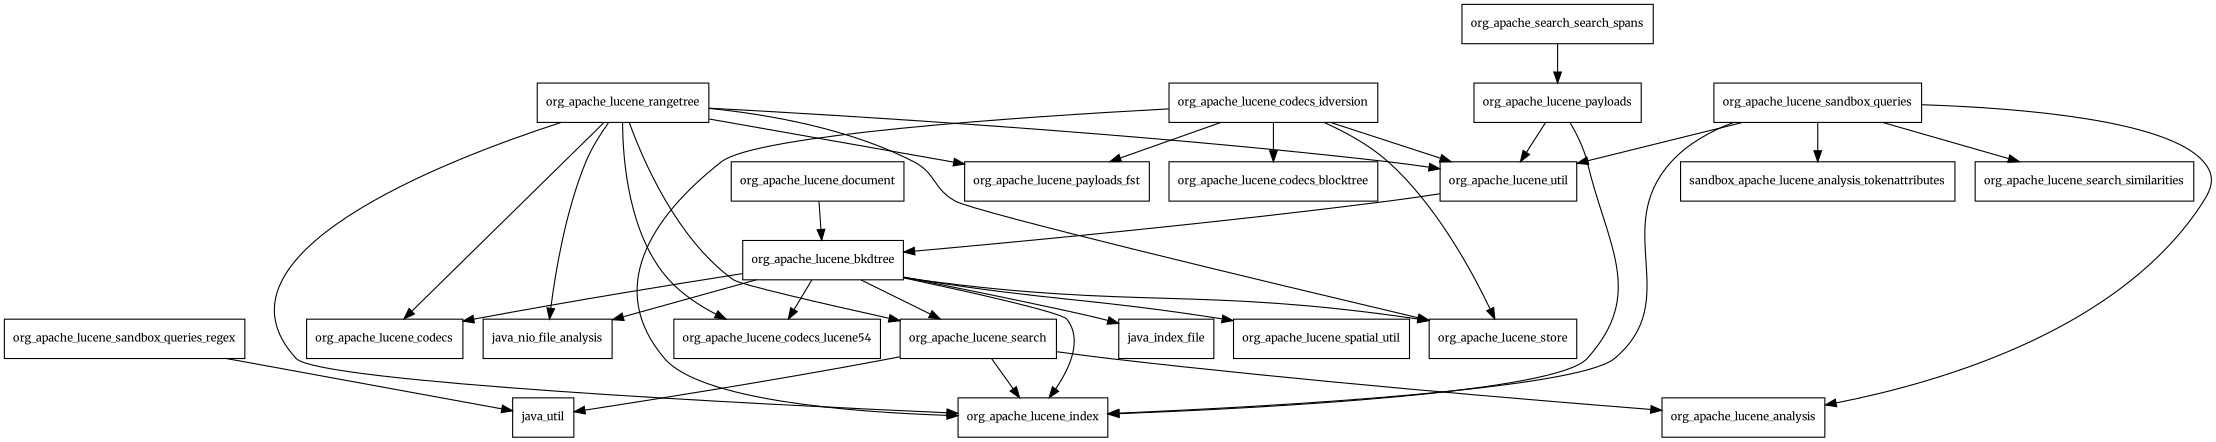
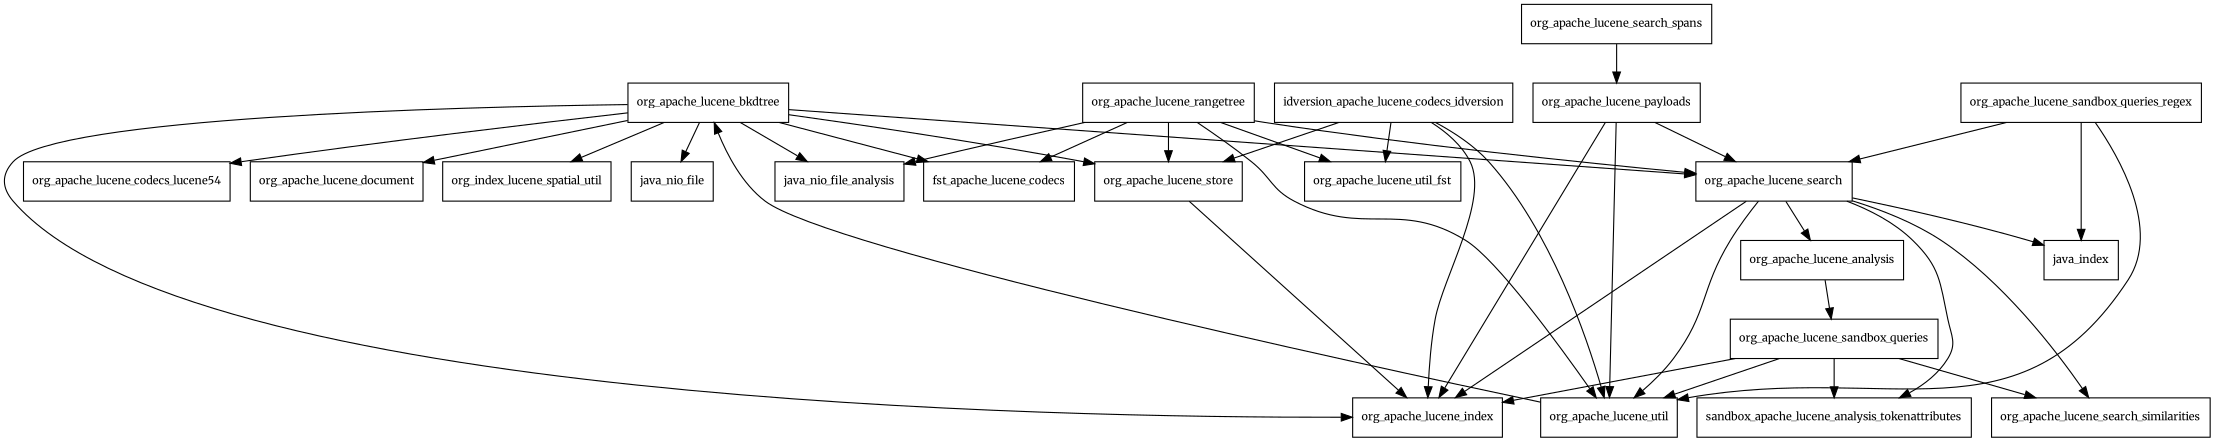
(1558, 24) -> (1617, 24)
(1273, 103) -> (1394, 103)
none -> (1690, 140)
none -> (1933, 141)
(1057, 181) -> (1383, 181)
(1273, 181) -> none
(820, 215) -> (531, 140)
(642, 233) -> none
(2175, 238) -> (1827, 294)
none -> (1984, 274)
none -> (1940, 284)
none -> (1704, 299)
(385, 339) -> (999, 181)
(1166, 339) -> (672, 181)
(1322, 339) -> (527, 181)
none -> (2010, 375)
(416, 379) -> (1294, 296)
(543, 418) -> (2081, 260)
